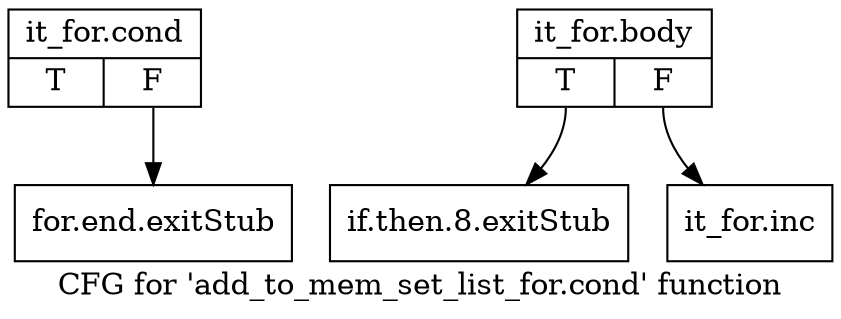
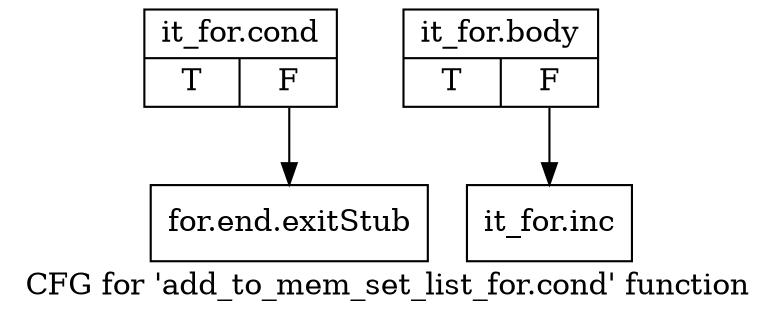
(479, 223) -> none
